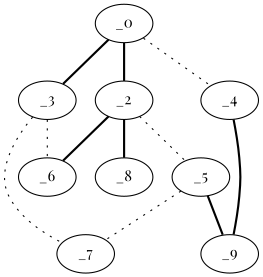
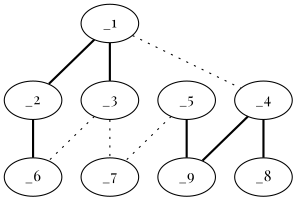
(124, 23) -> (110, 23)
(124, 139) -> (263, 139)
(162, 139) -> none
